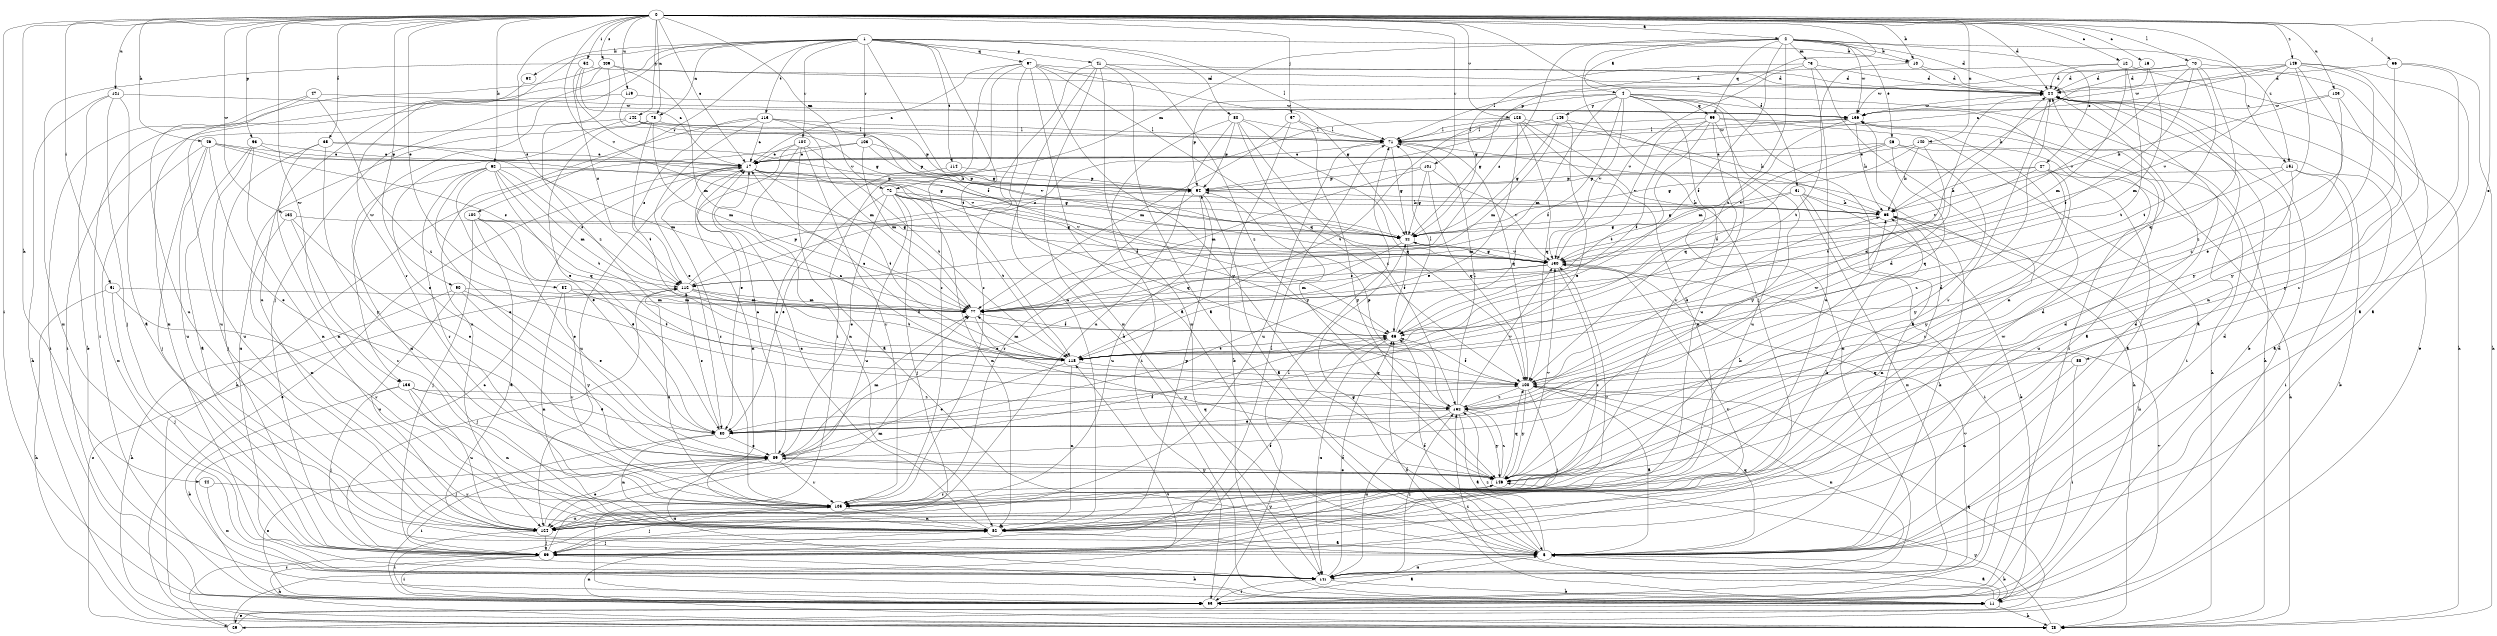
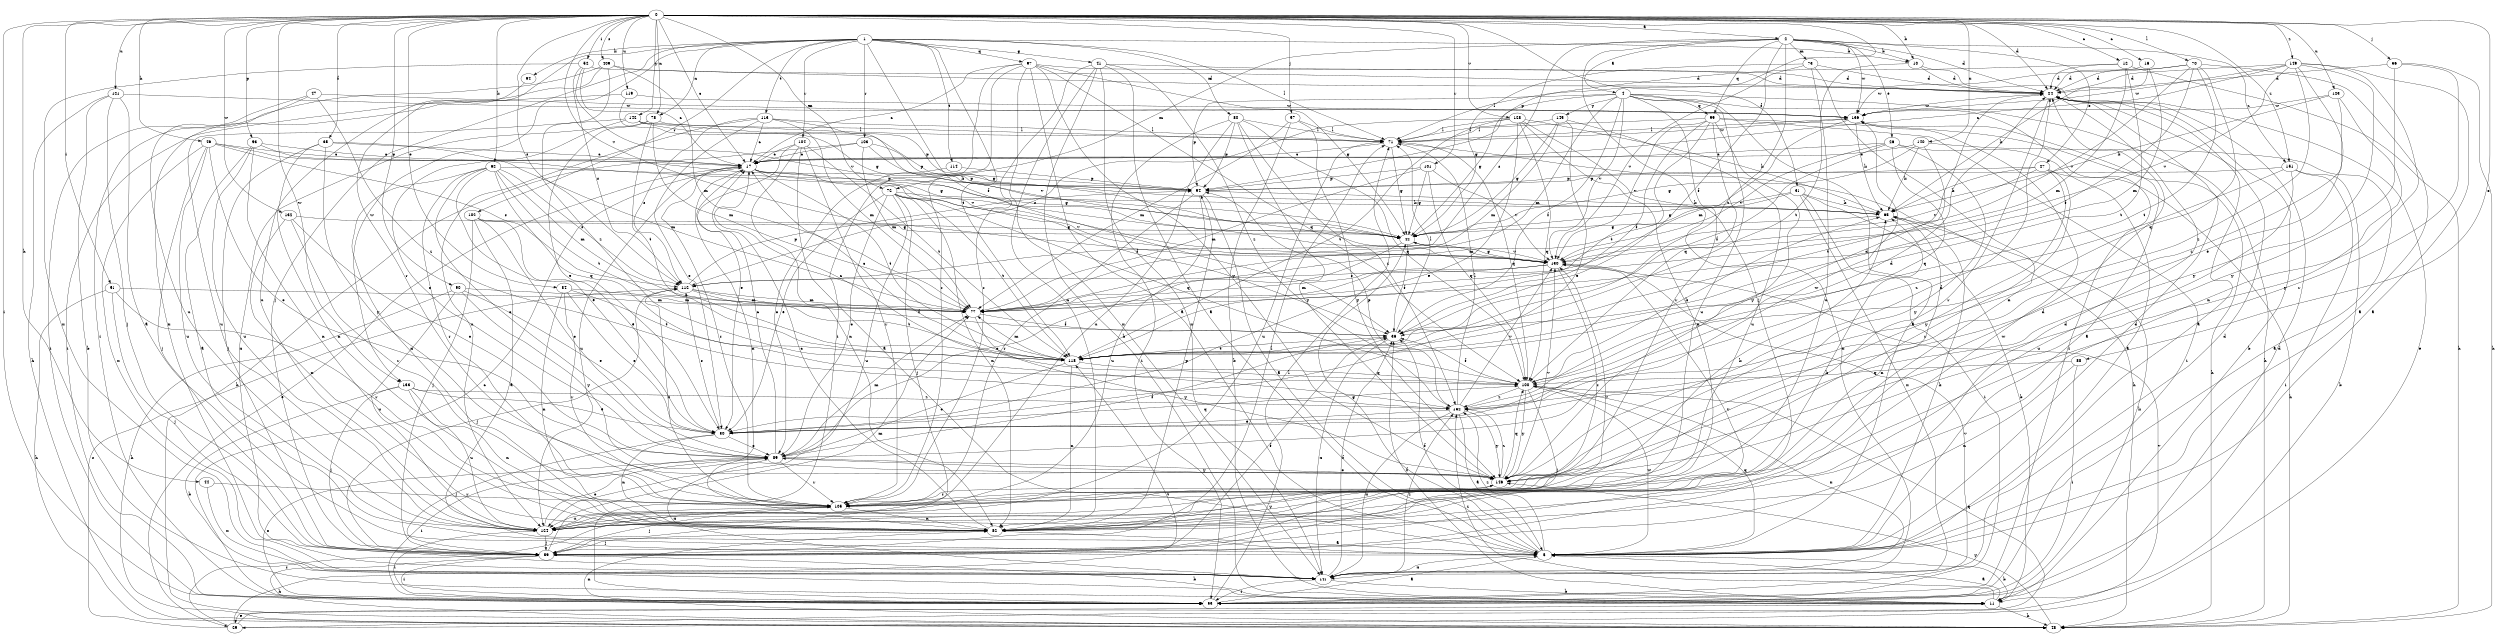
none -> (638, 370)
(1649, 470) -> (1649, 470)
